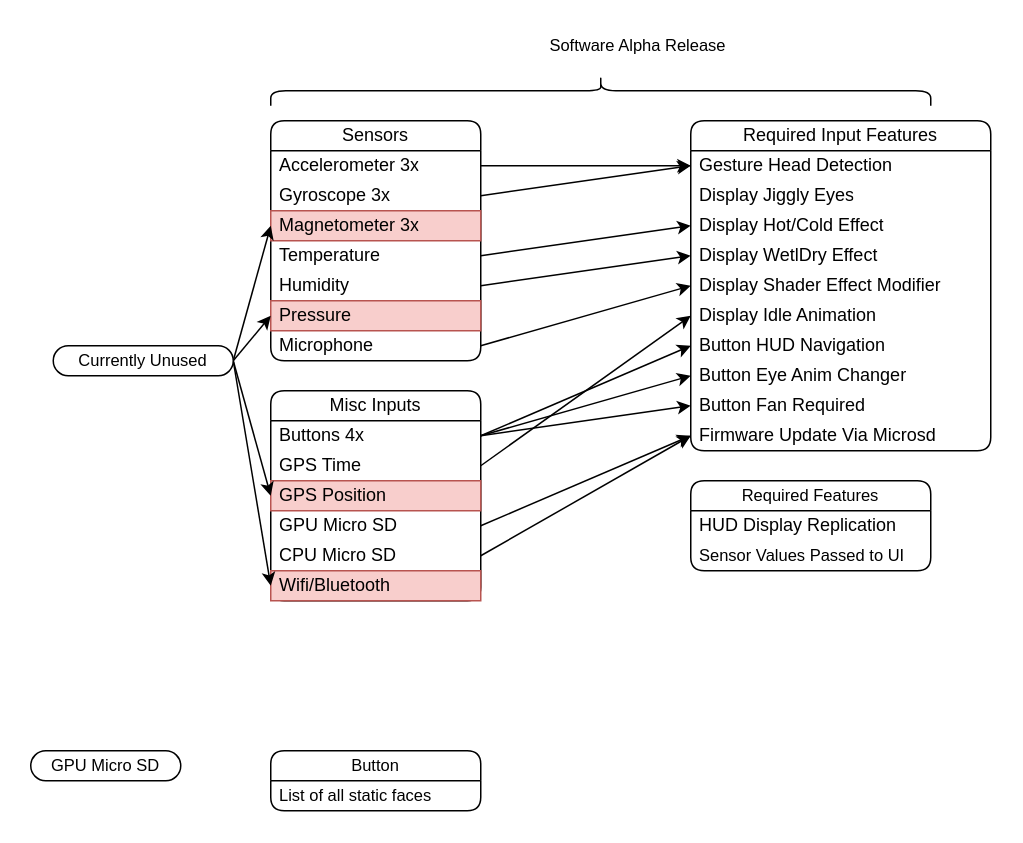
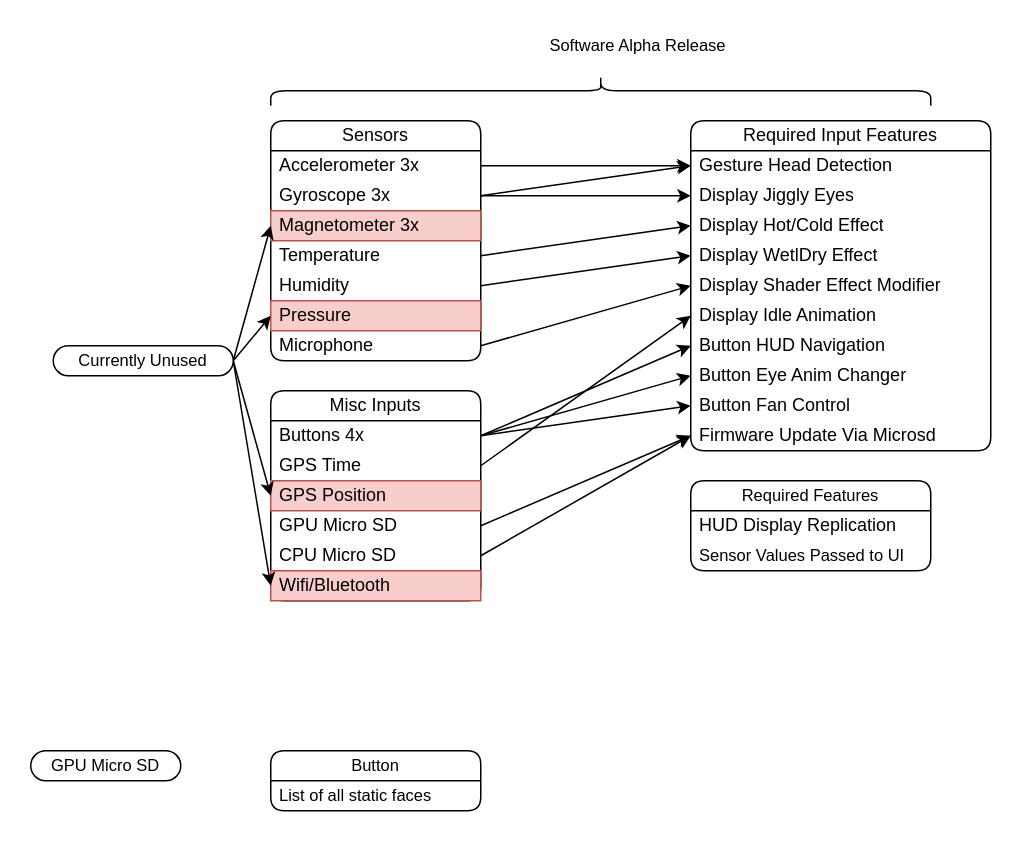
none -> (584, 196)
(788, 406) -> (783, 406)
